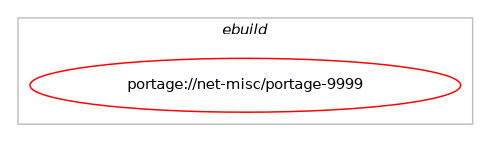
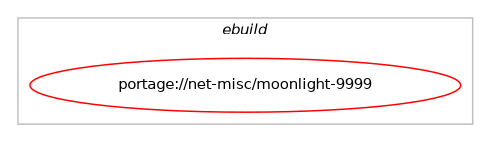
(245, 85) -> (245, 85)
